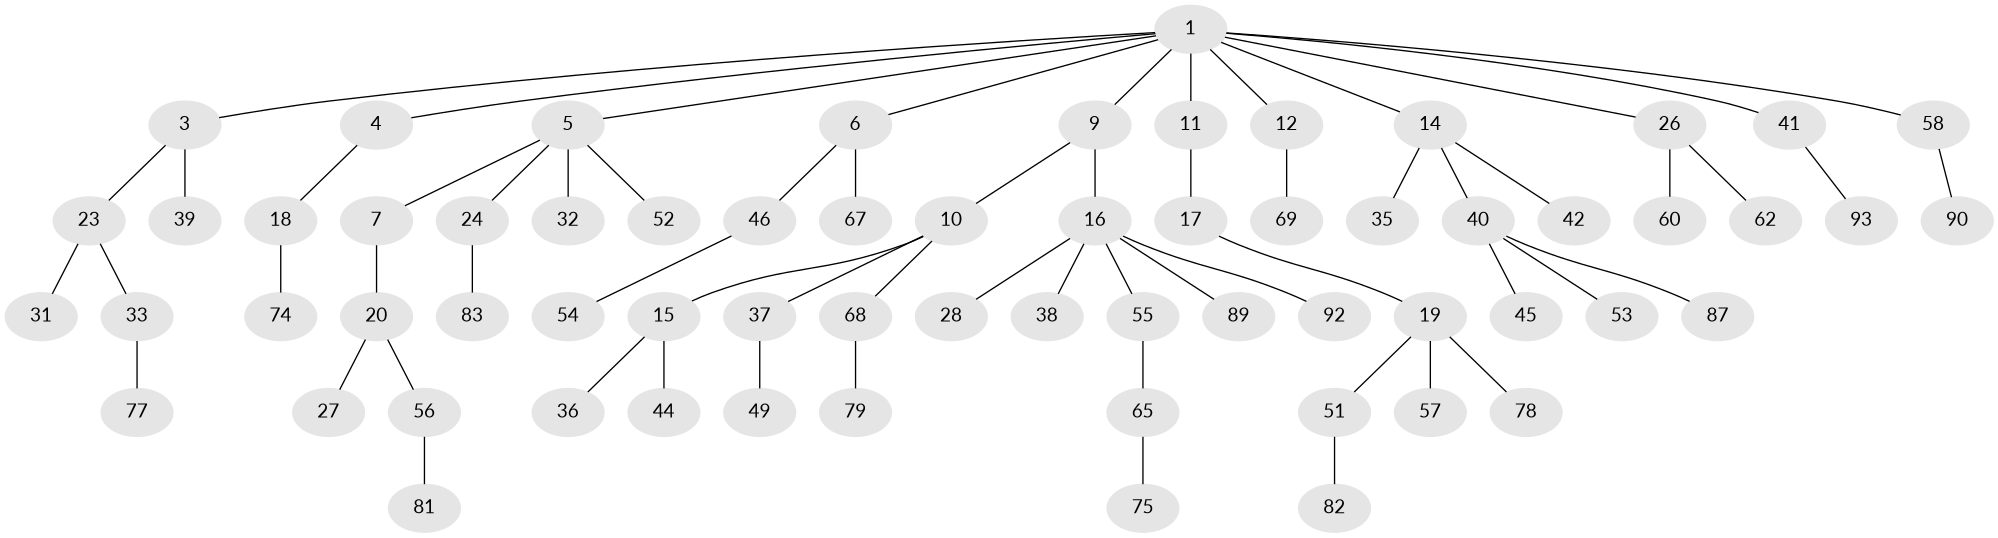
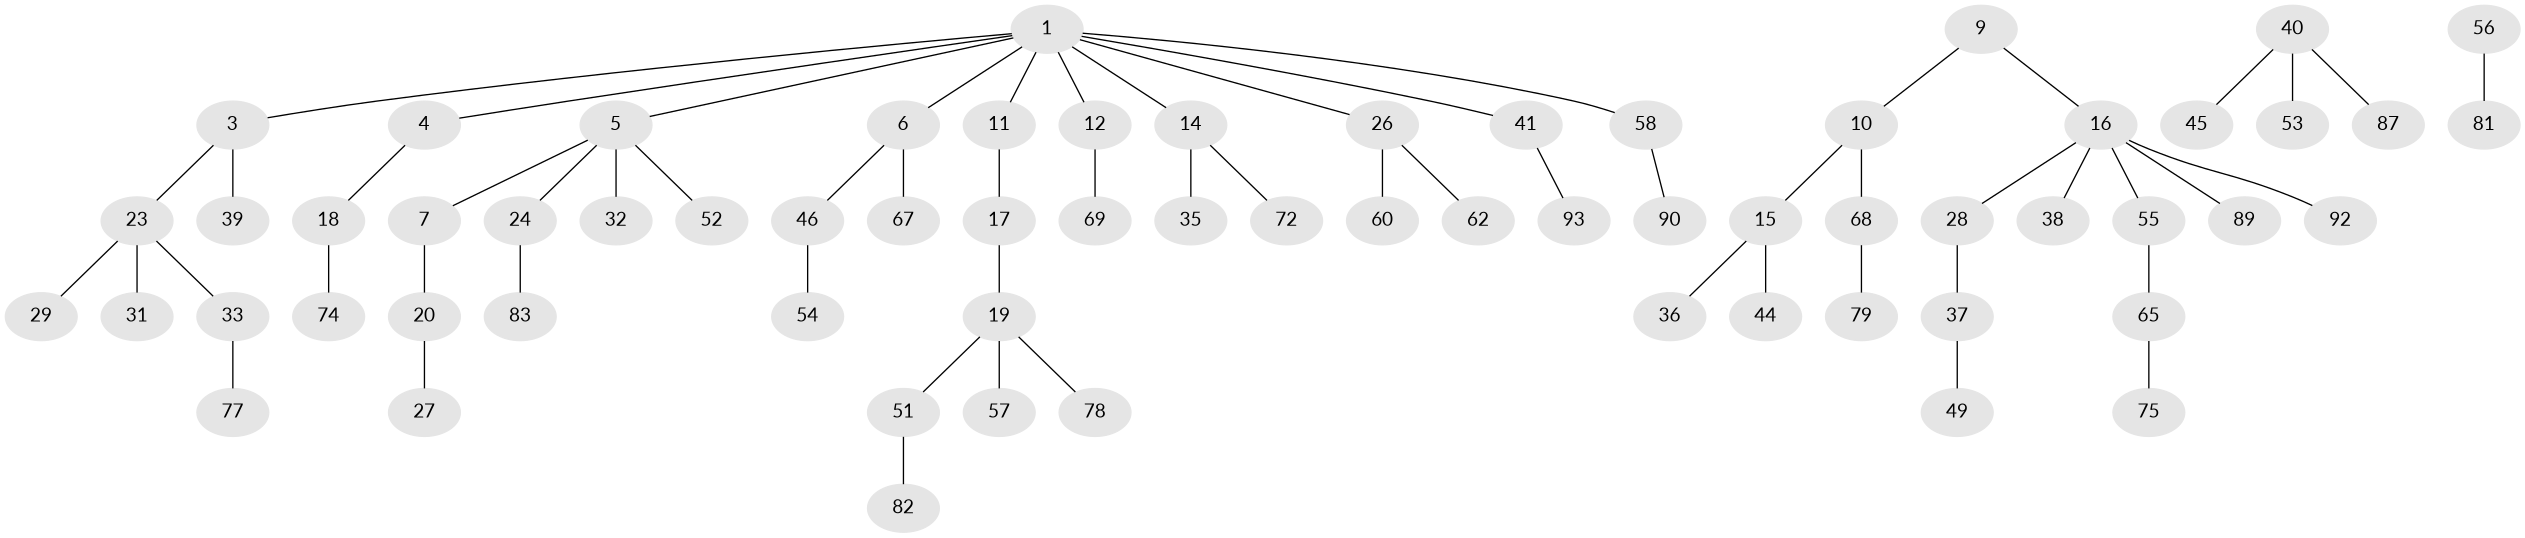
(1143, 77) -> none
(1454, 173) -> none
(1574, 221) -> (1287, 221)
(856, 269) -> (1957, 269)
none -> (41, 317)
(401, 365) -> none
